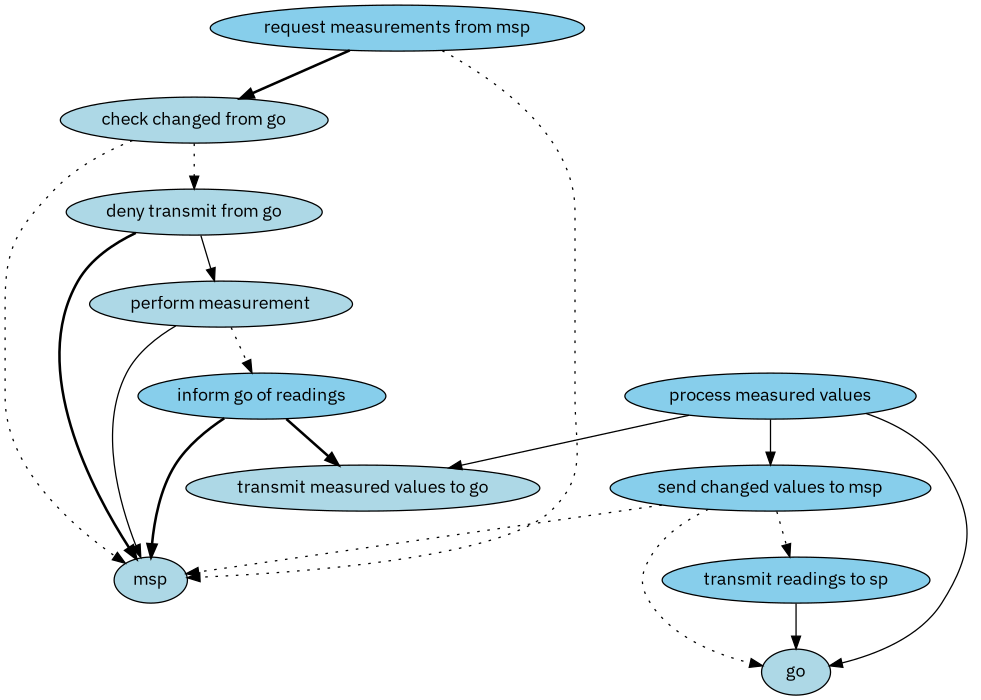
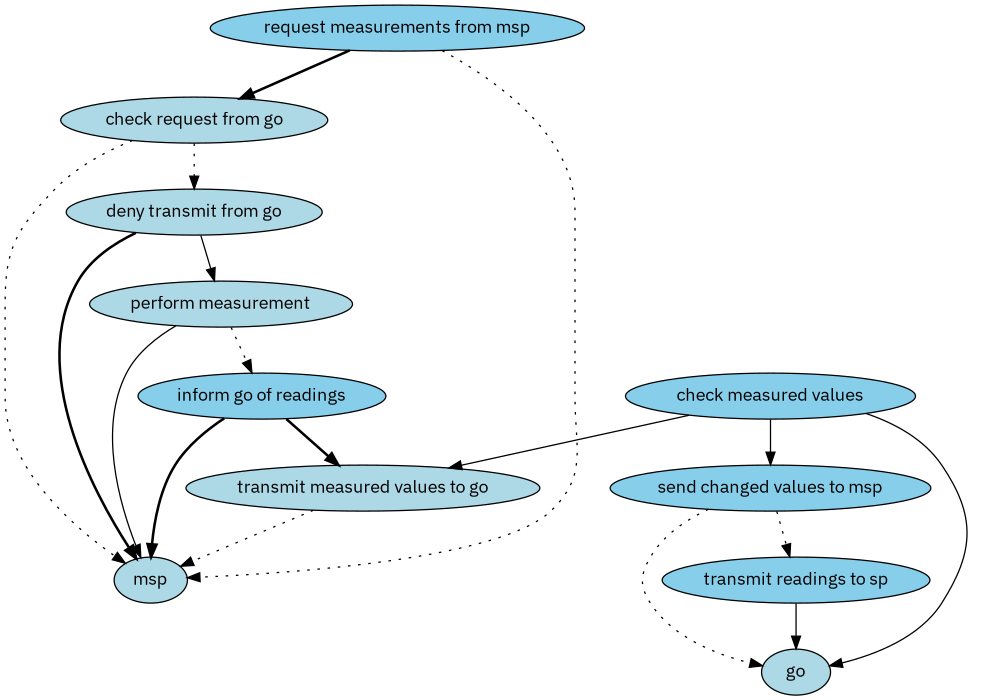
(194, 120) -> (194, 120)
(770, 396) -> (770, 396)
(430, 538) -> (253, 536)
